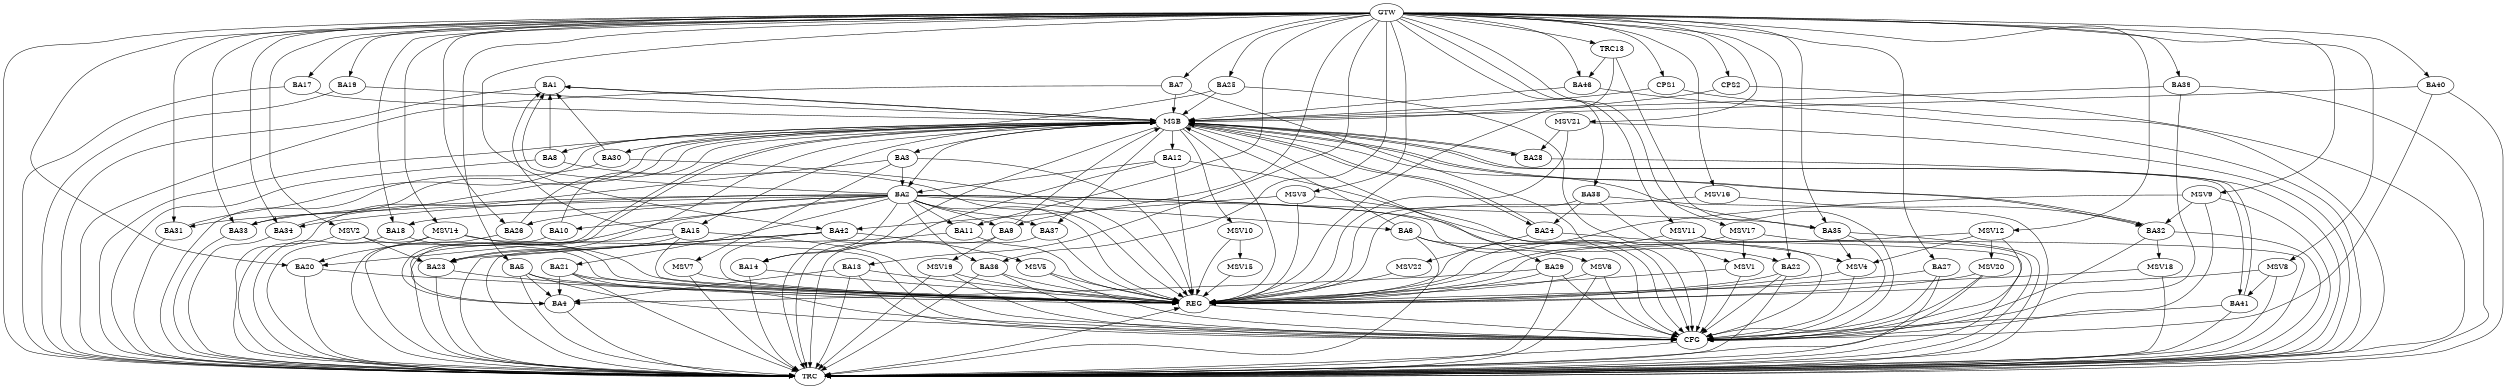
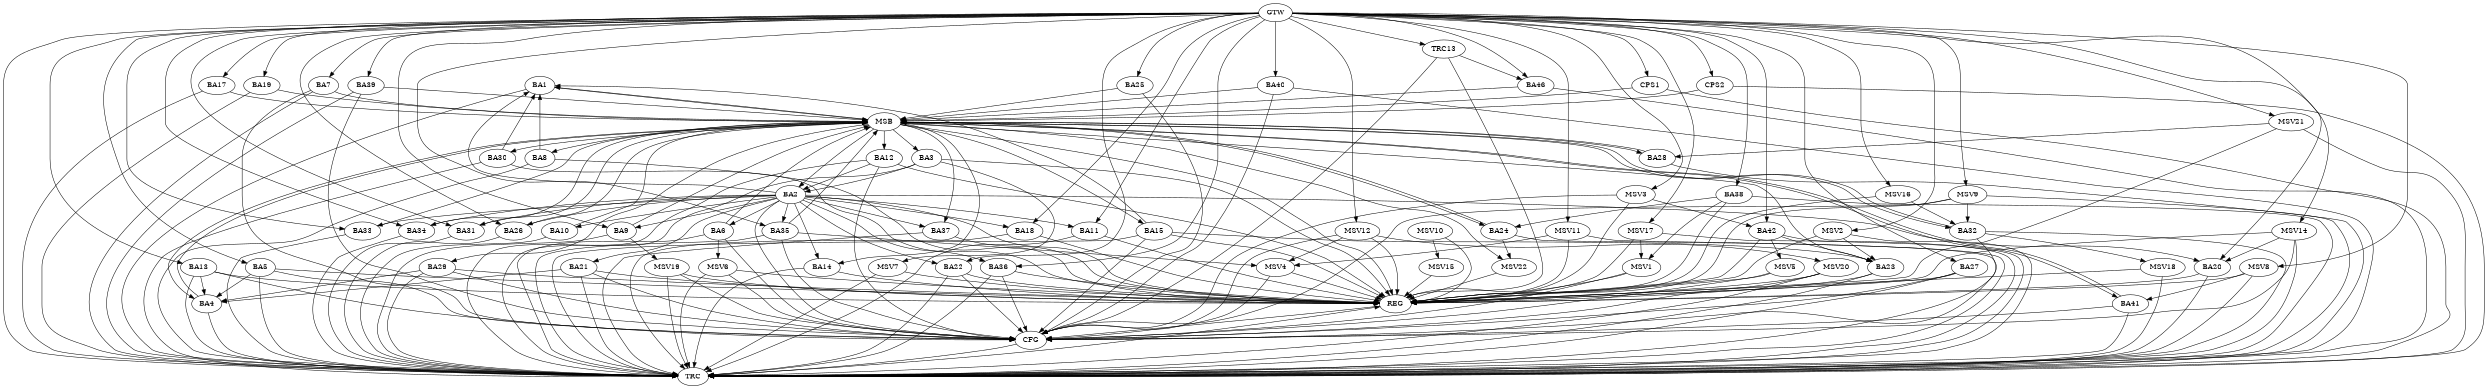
(1205, 174) -> (1209, 159)
(261, 181) -> none
